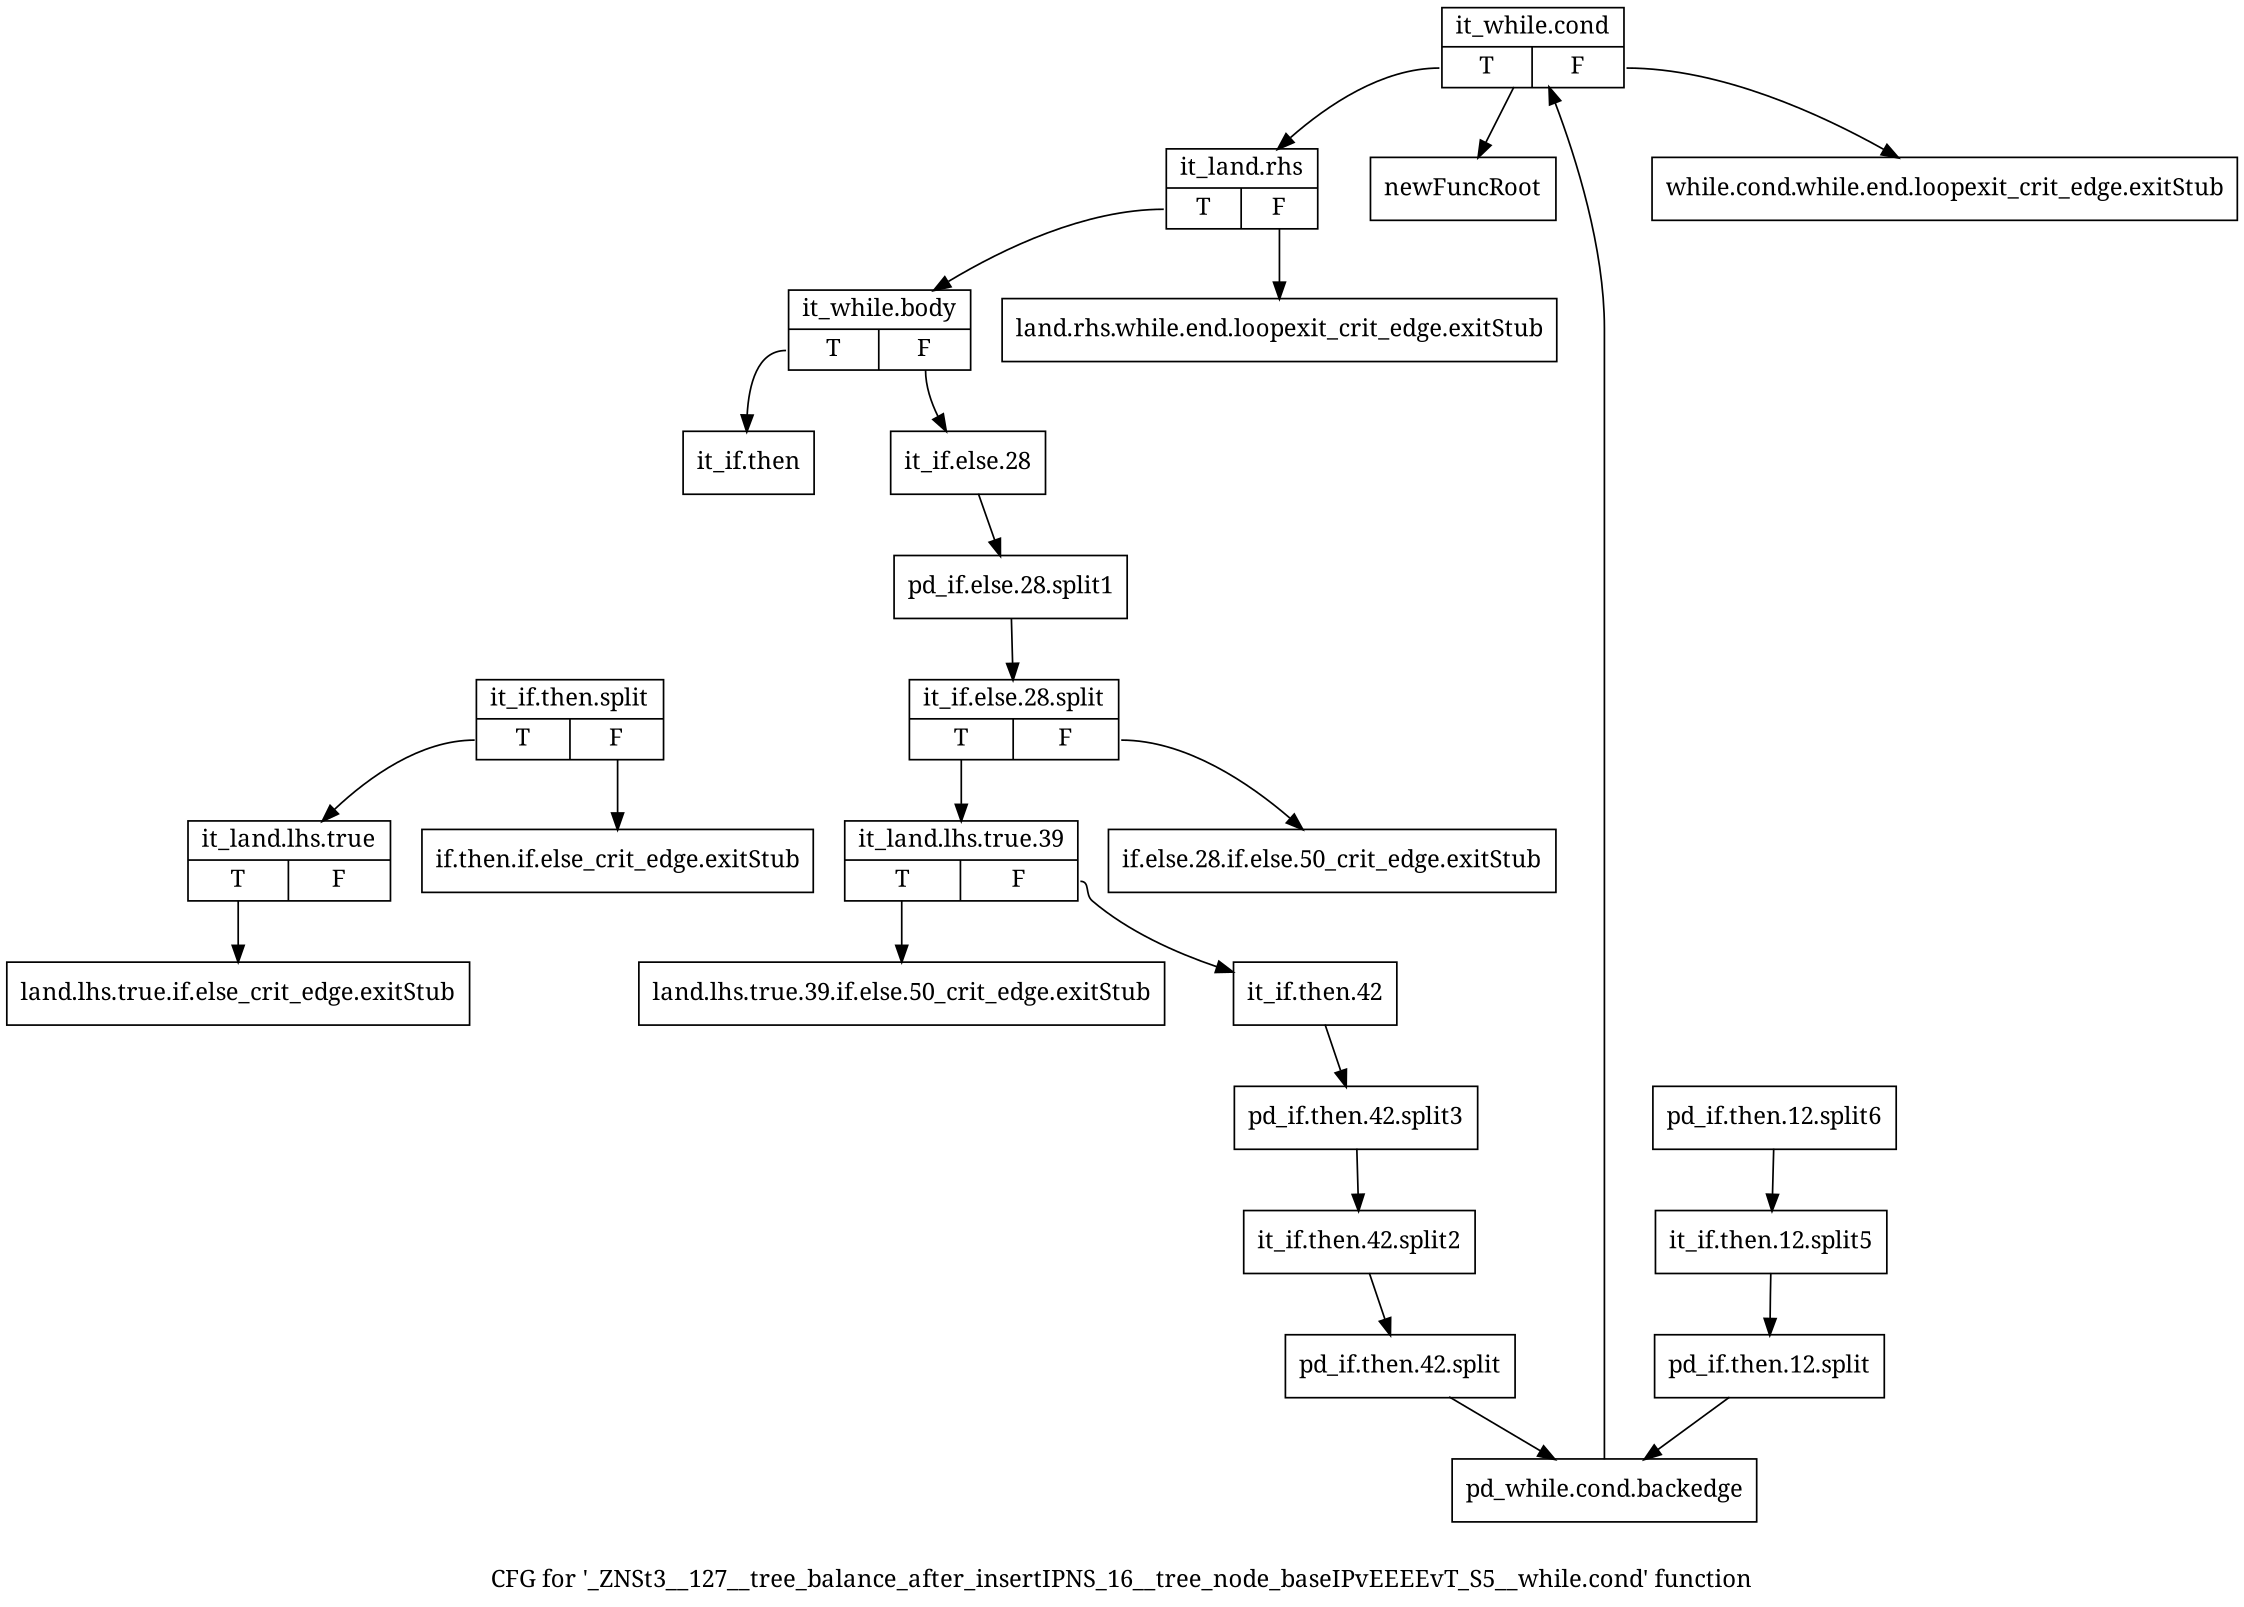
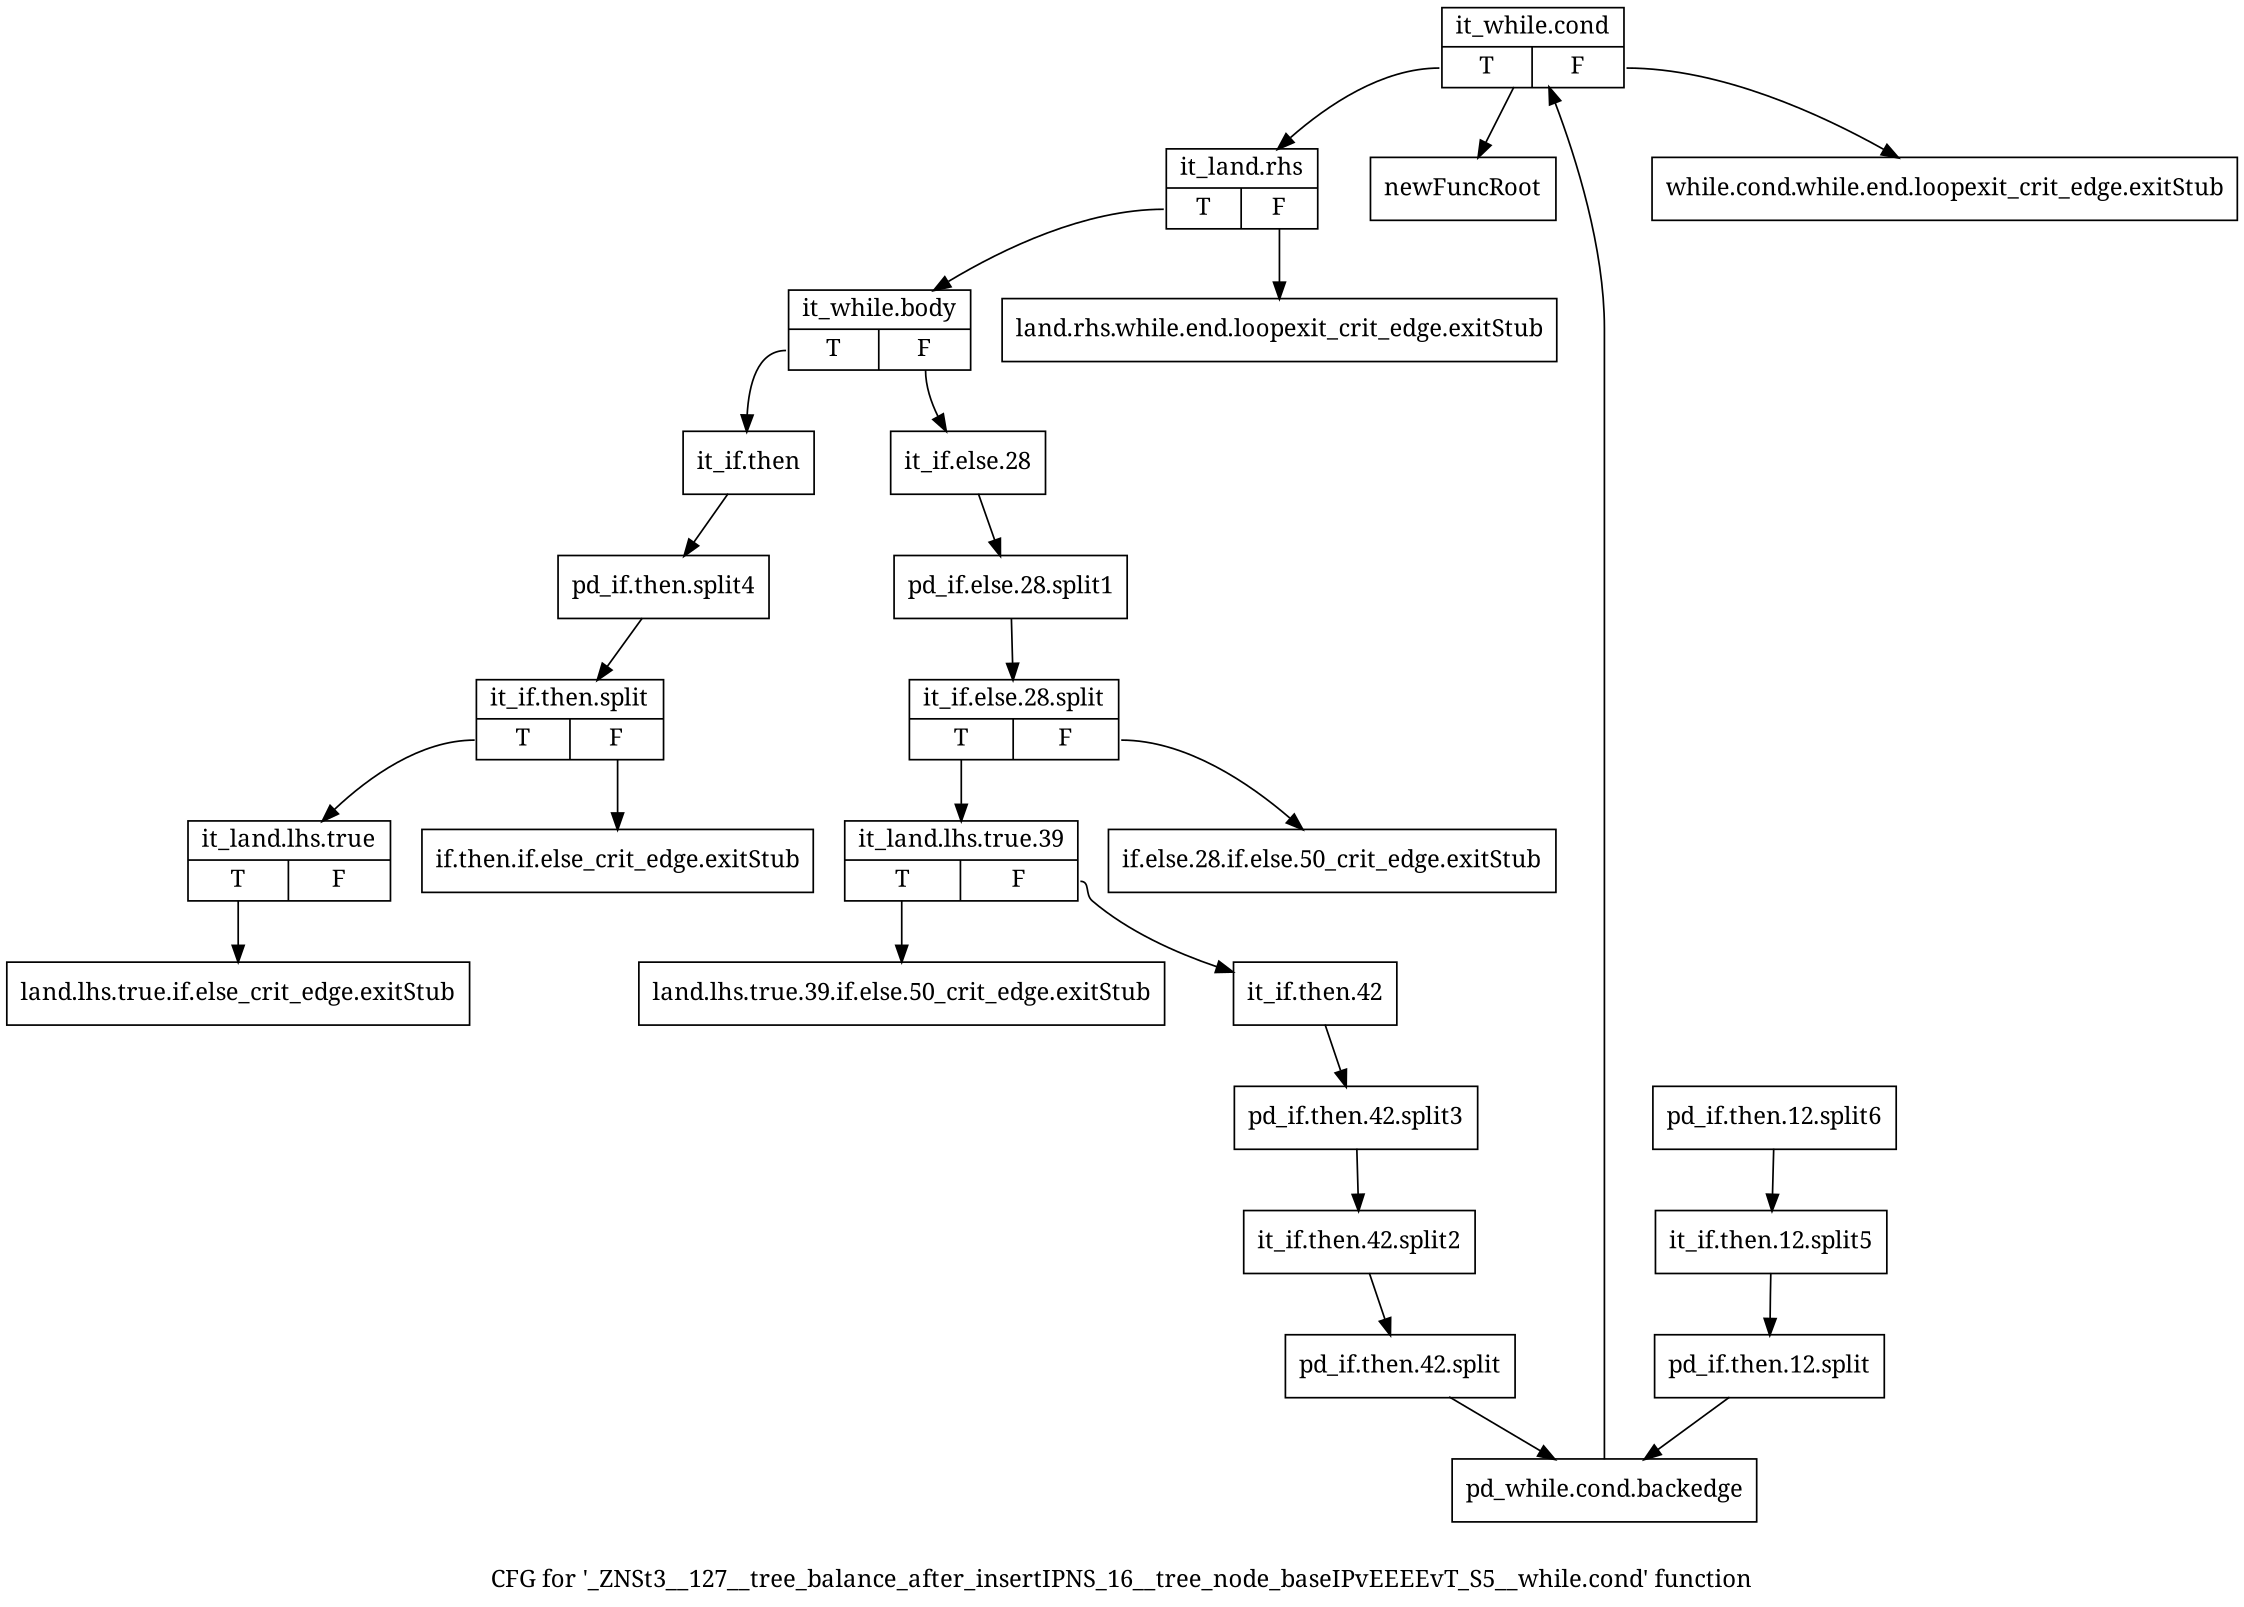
none -> (664, 587)
